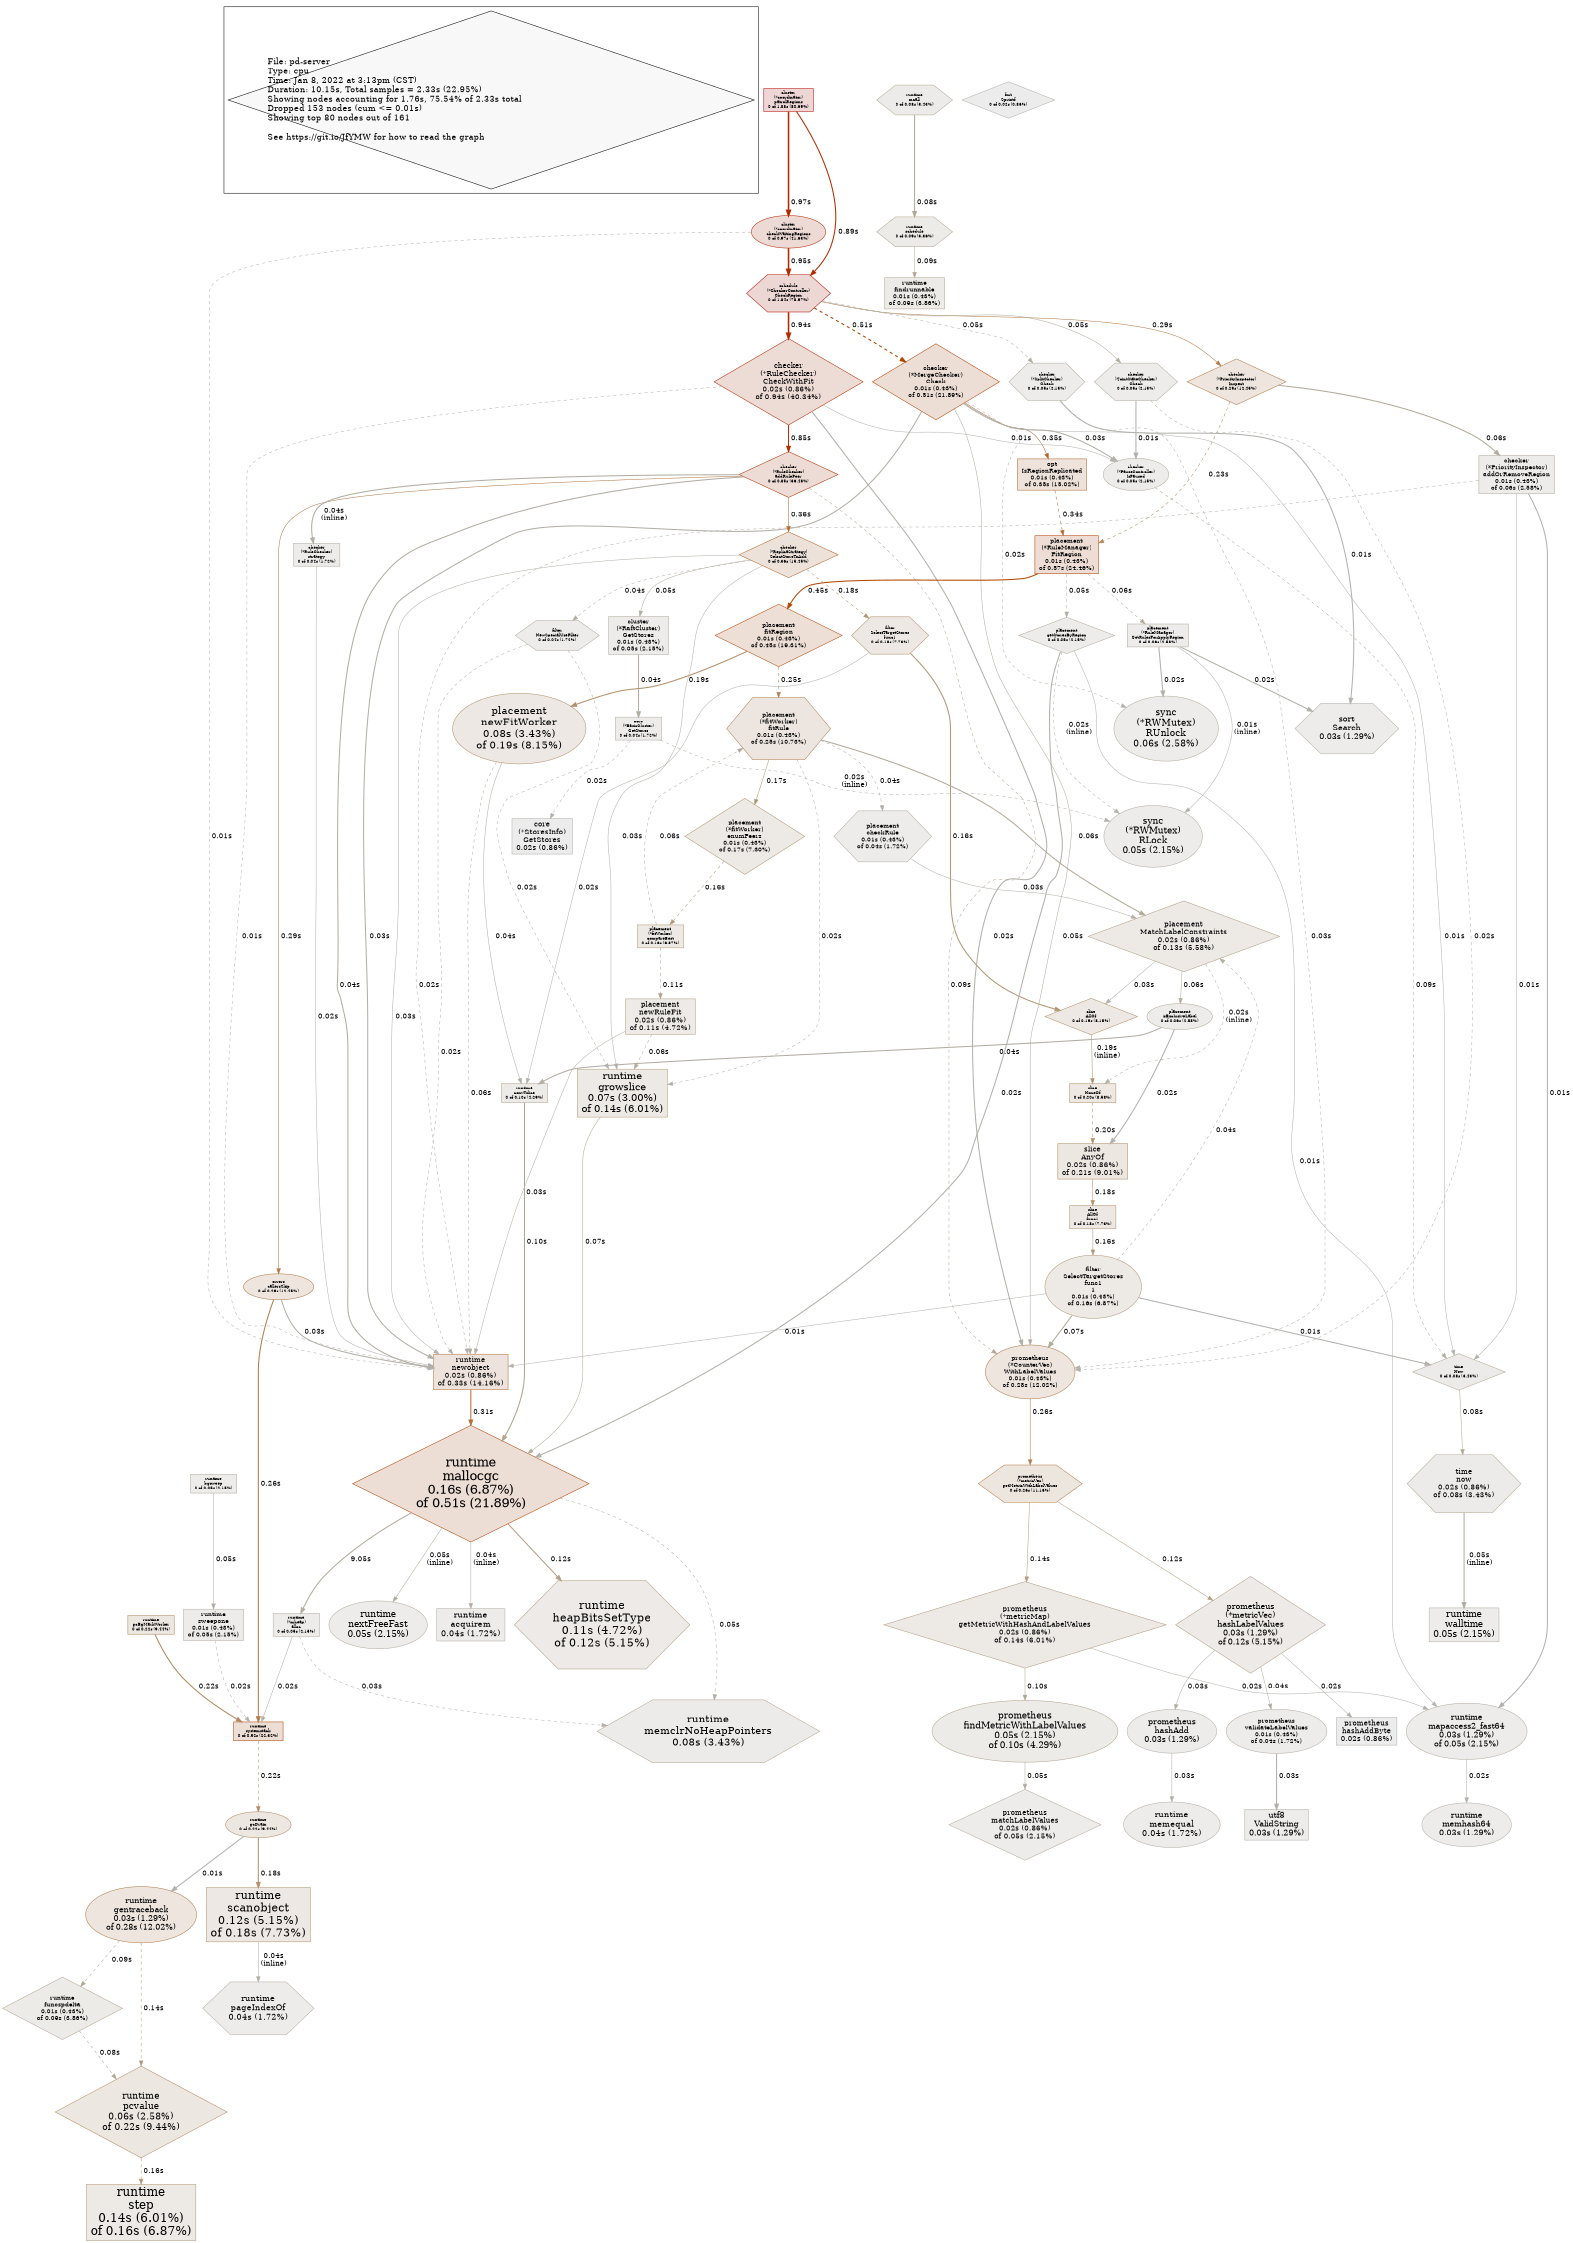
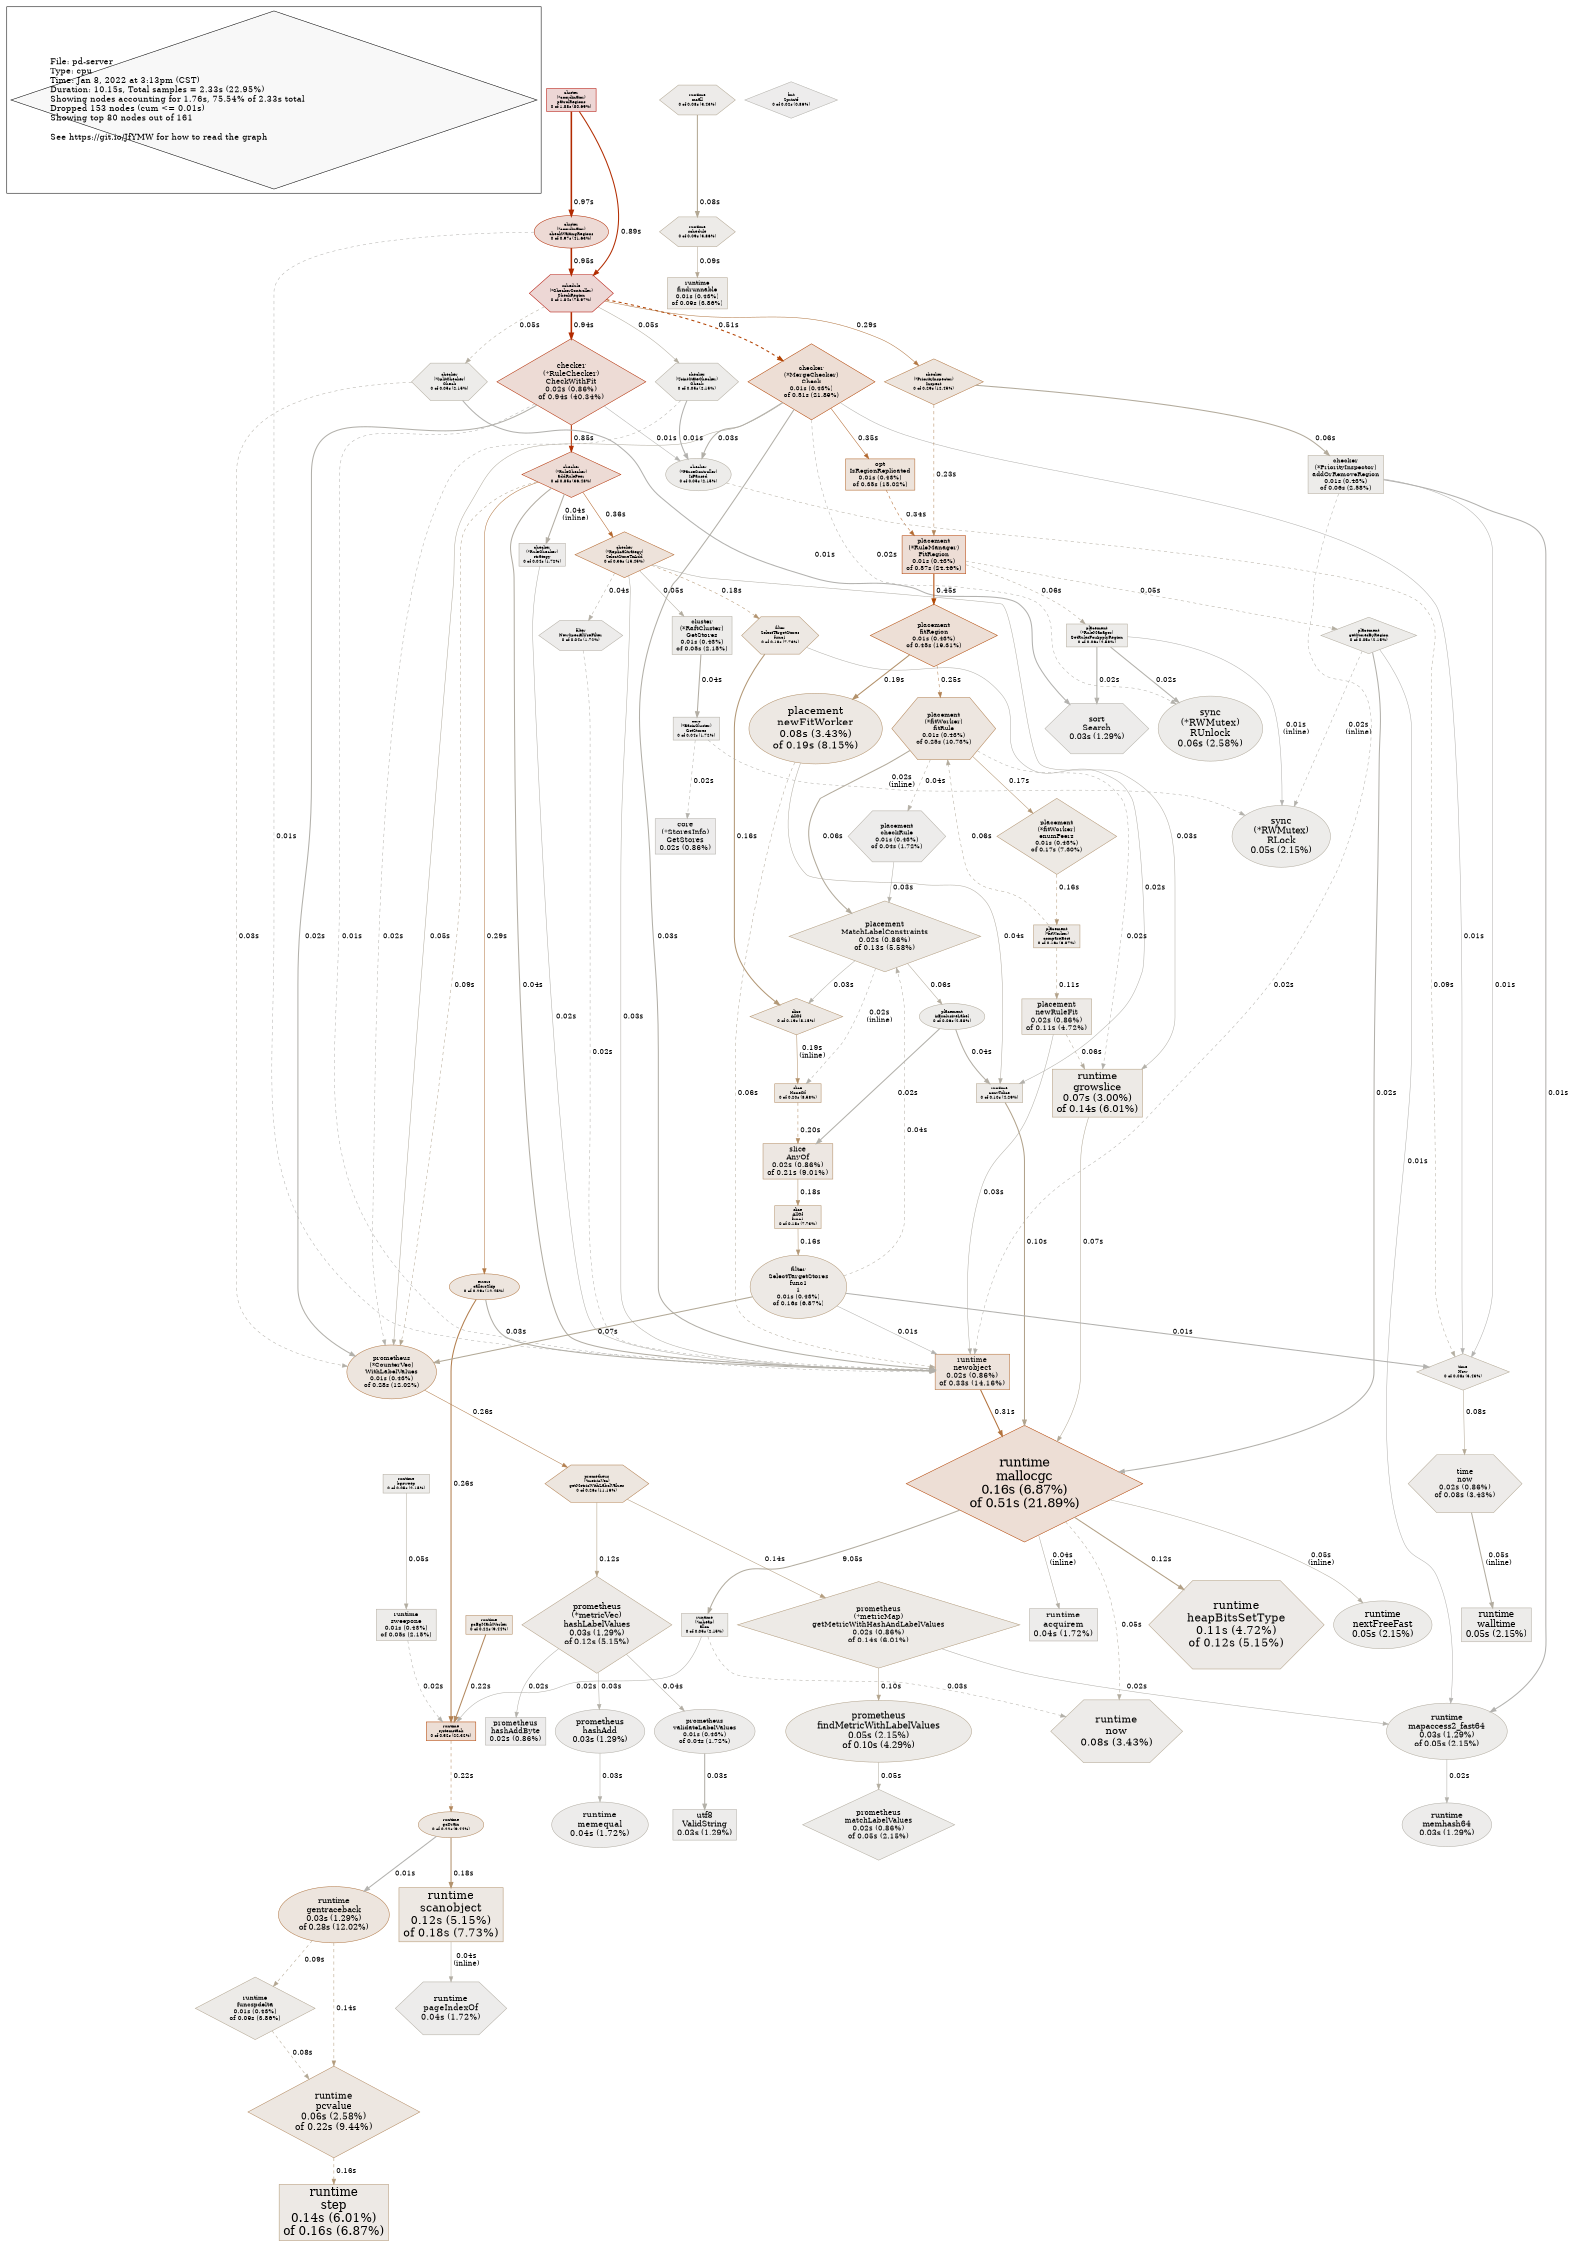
(498, 837) -> none
(708, 1731) -> (1117, 1731)
